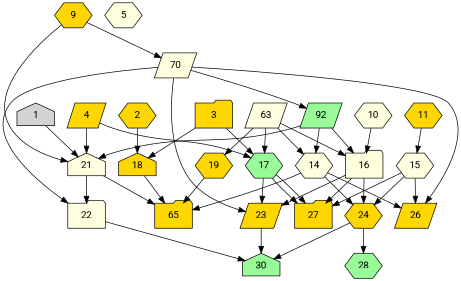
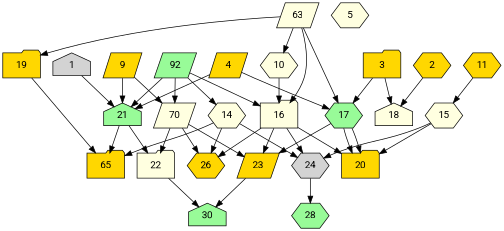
(73, 15) -> (122, 65)
(246, 87) -> (175, 86)
(288, 139) -> (290, 37)
(87, 166) -> (122, 116)
(137, 166) -> (394, 116)
(214, 166) -> (22, 65)
(153, 187) -> none
(415, 187) -> (243, 140)
(313, 216) -> (360, 166)
(363, 216) -> (310, 166)
(416, 216) -> (206, 166)
(315, 239) -> none
